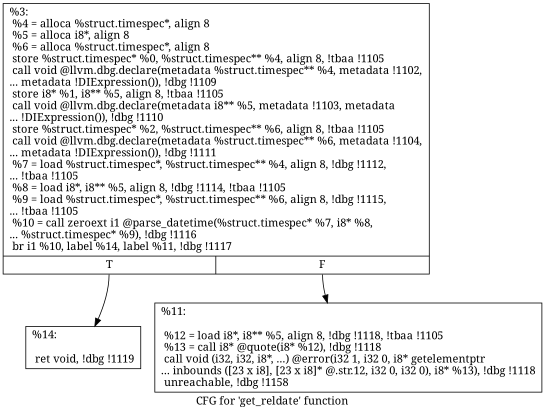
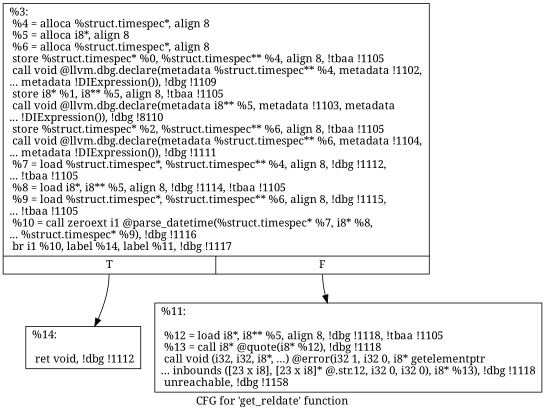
(86, 118) -> (86, 118)
(83, 359) -> (83, 359)
